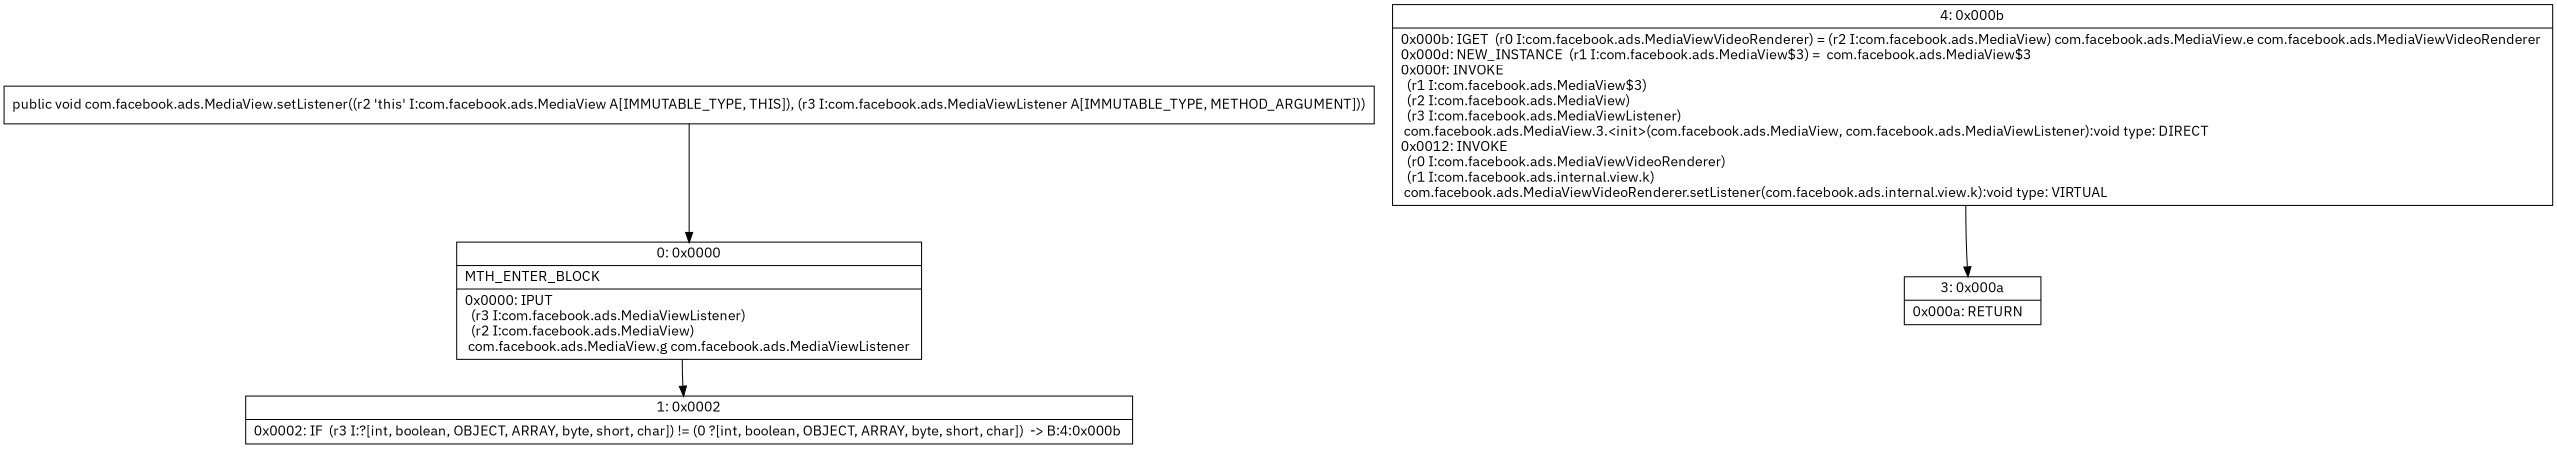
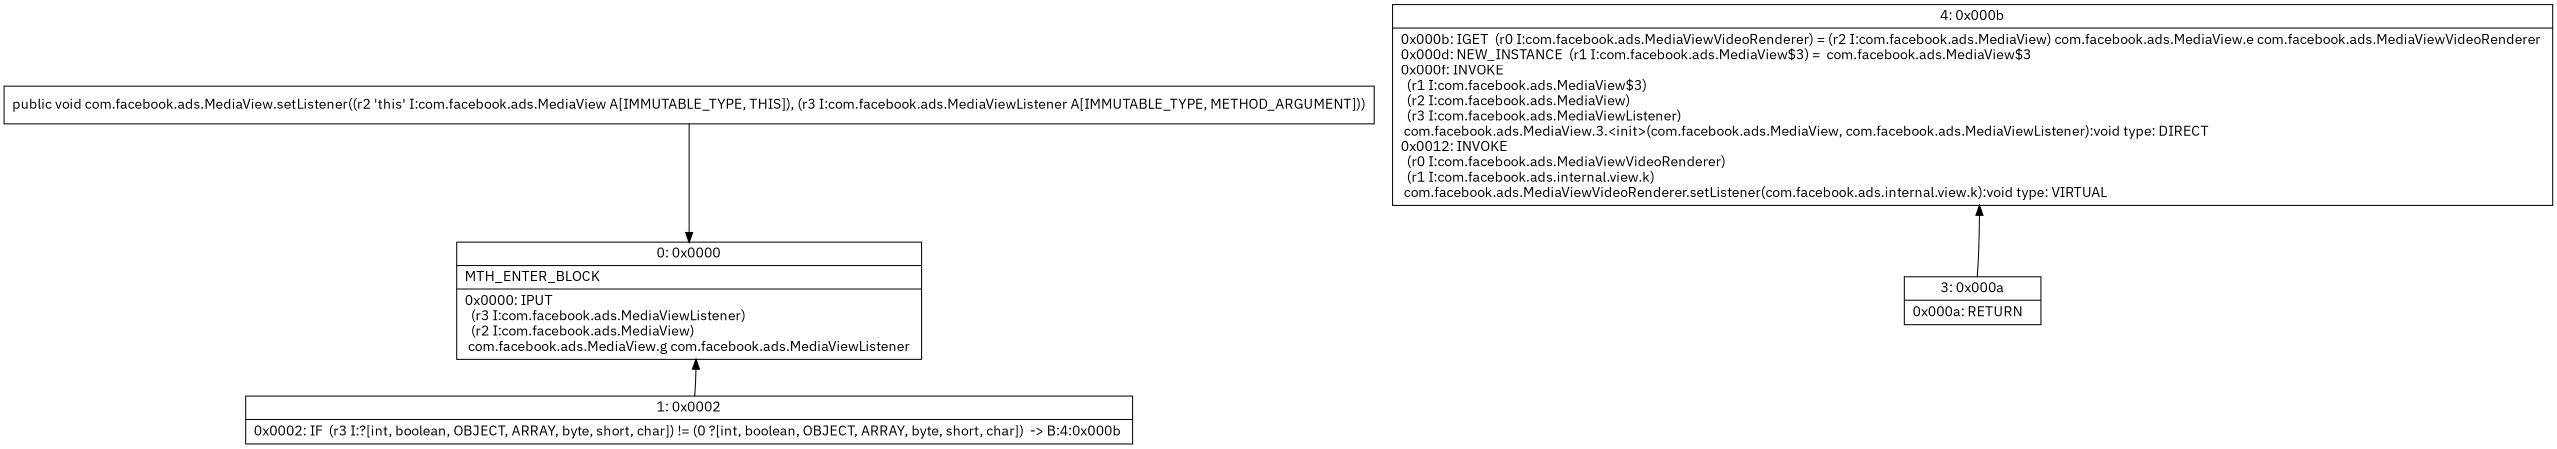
(1966, 236) -> (1979, 246)
(682, 373) -> (696, 383)
